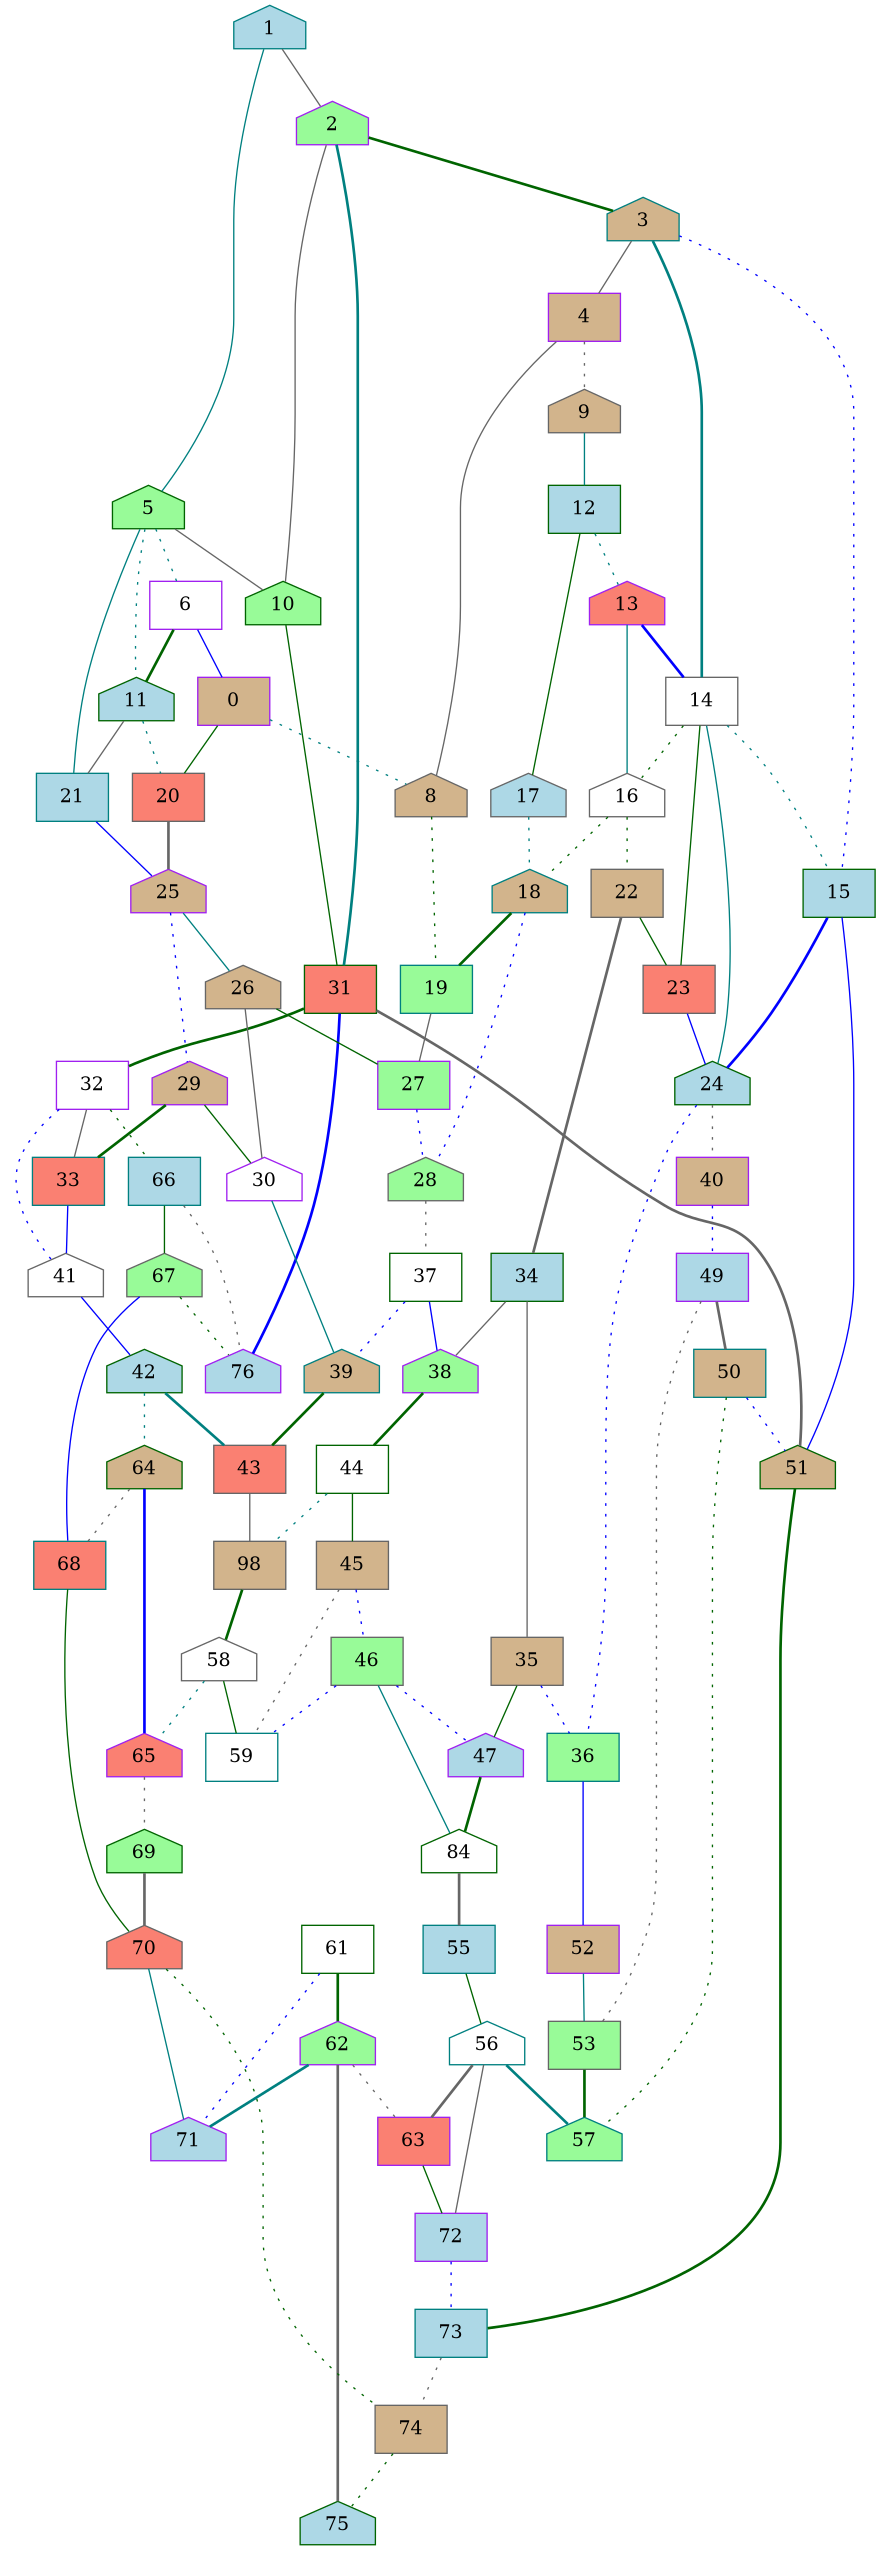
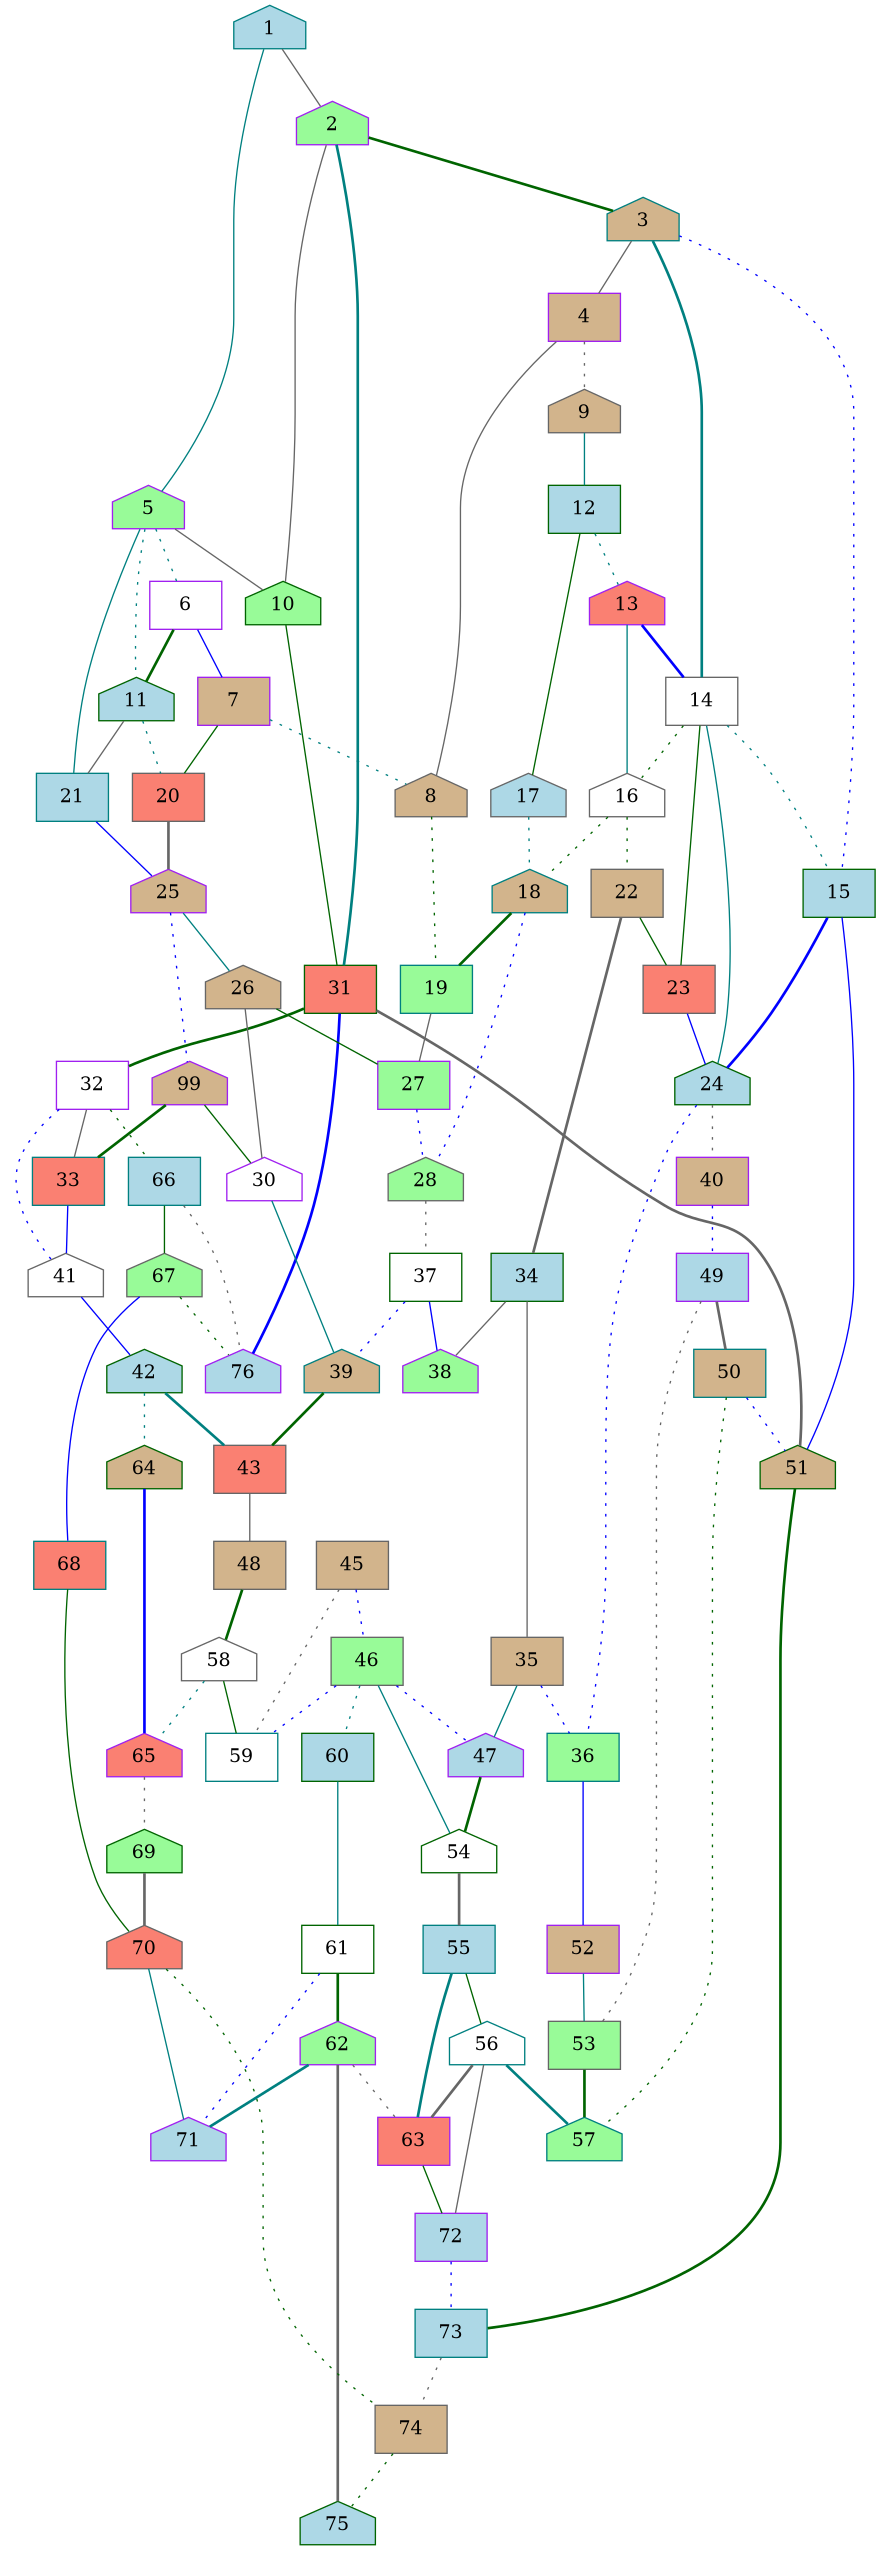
(148, 509) -> (148, 509)
(234, 701) -> (234, 701)
(190, 1085) -> (190, 1085)
(352, 1469) -> none
(109, 1515) -> none
(250, 1565) -> (250, 1565)
(506, 1711) -> (506, 1711)
none -> (338, 1757)
(459, 1853) -> (459, 1853)
none -> (432, 2045)
